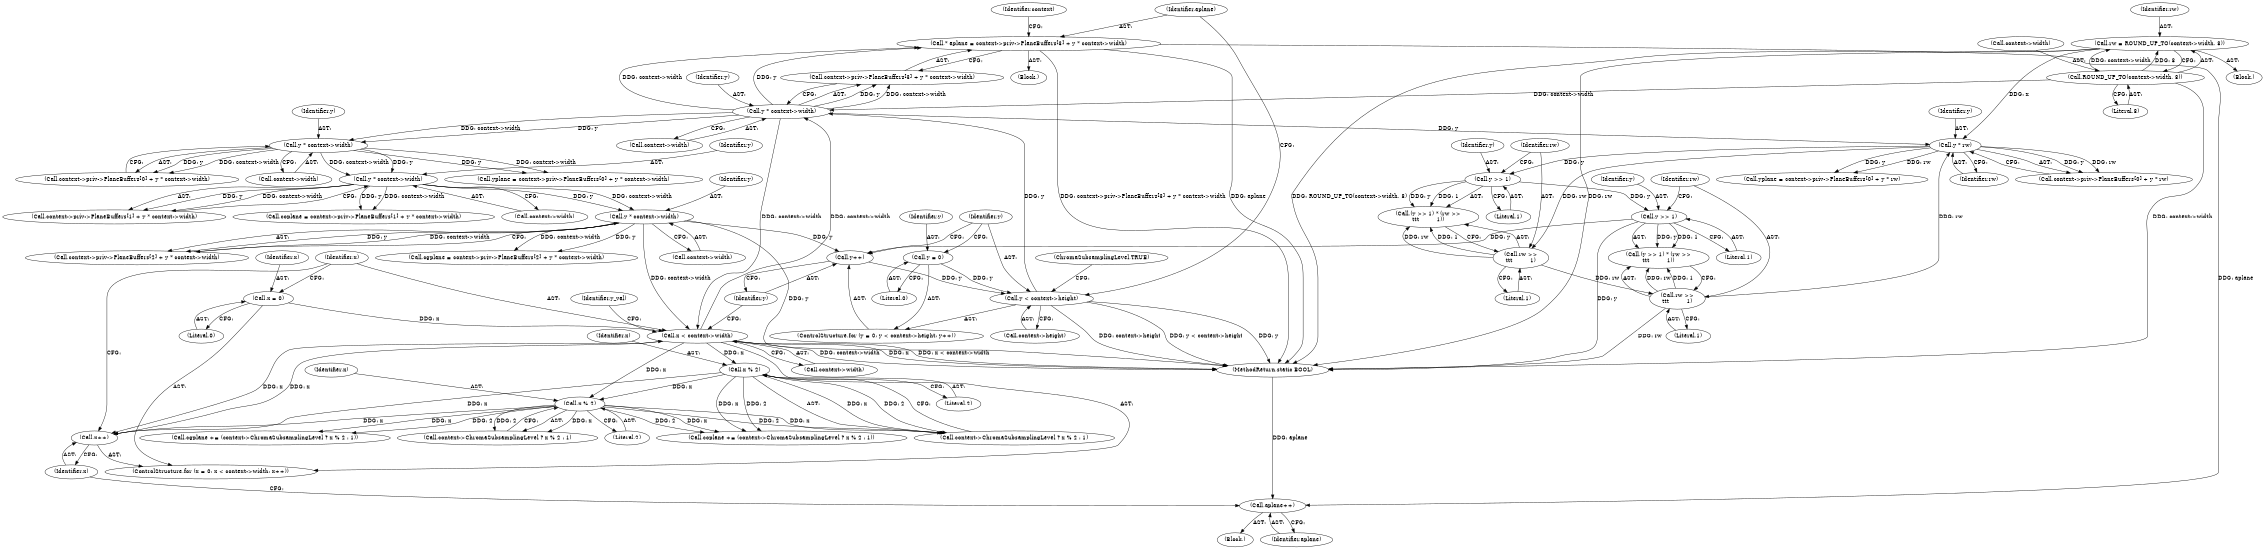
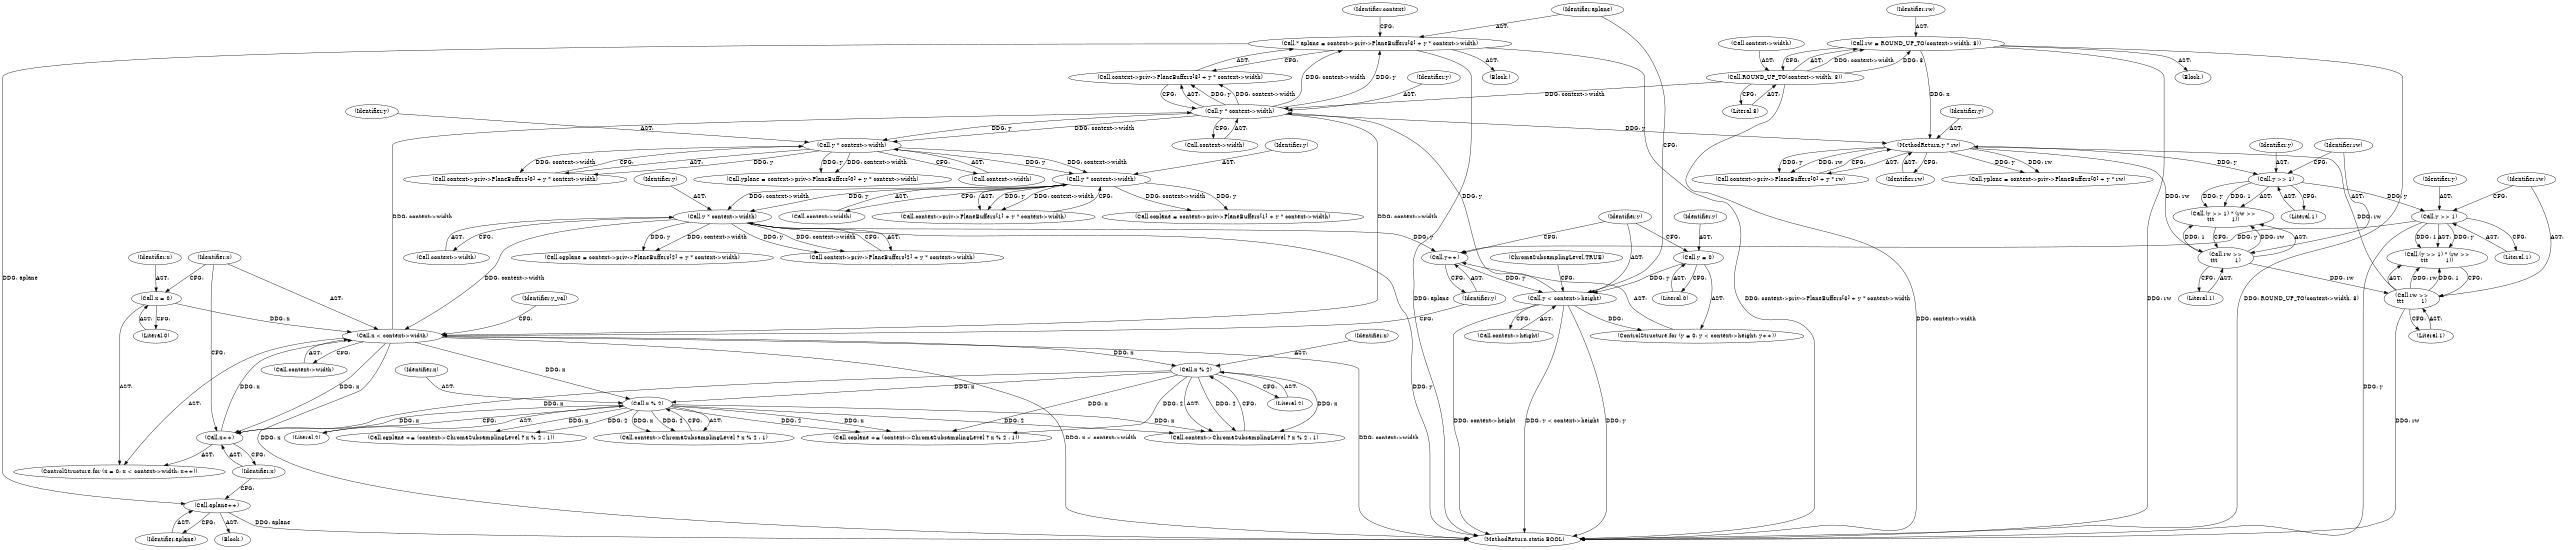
(1955, 146) -> (1929, 146)
(972, 319) -> (1617, 319)
(1273, 436) -> (845, 539)
